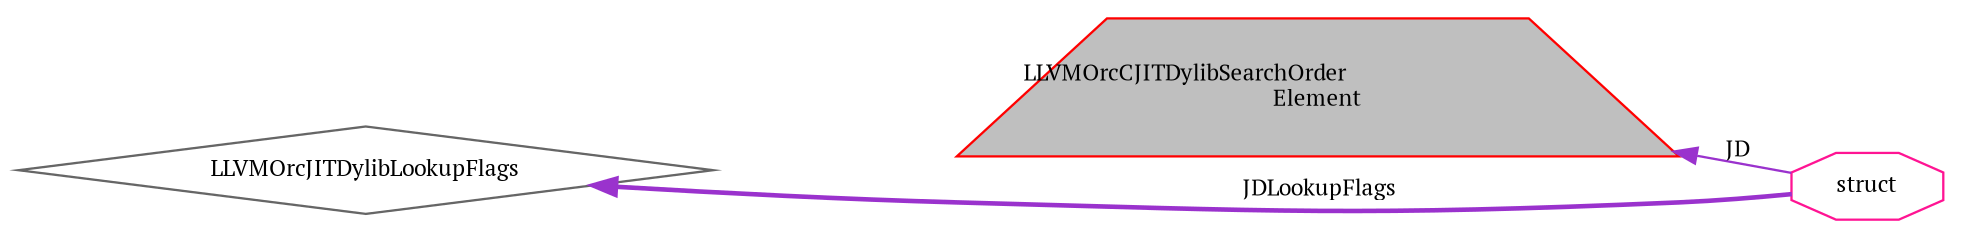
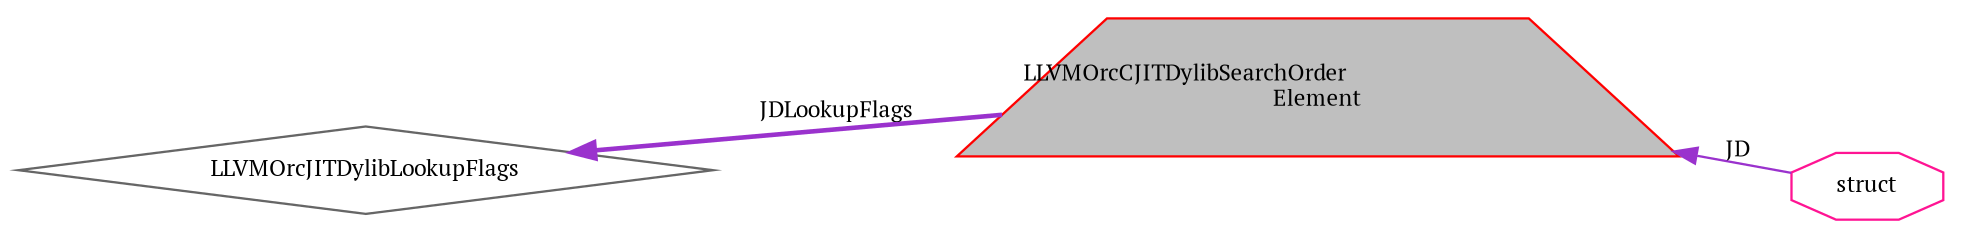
(1204, 209) -> (799, 133)
